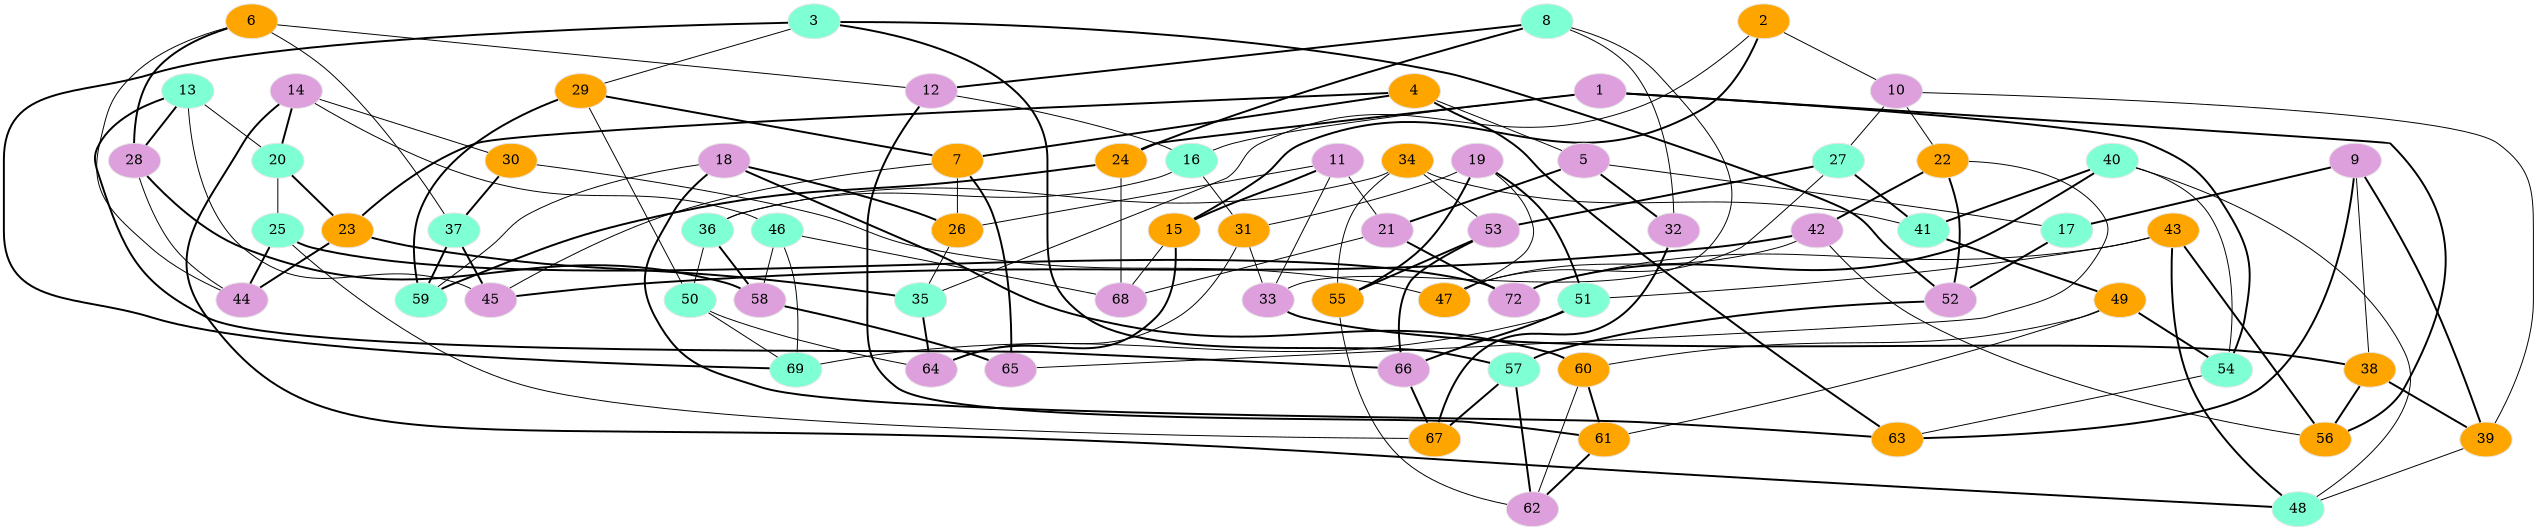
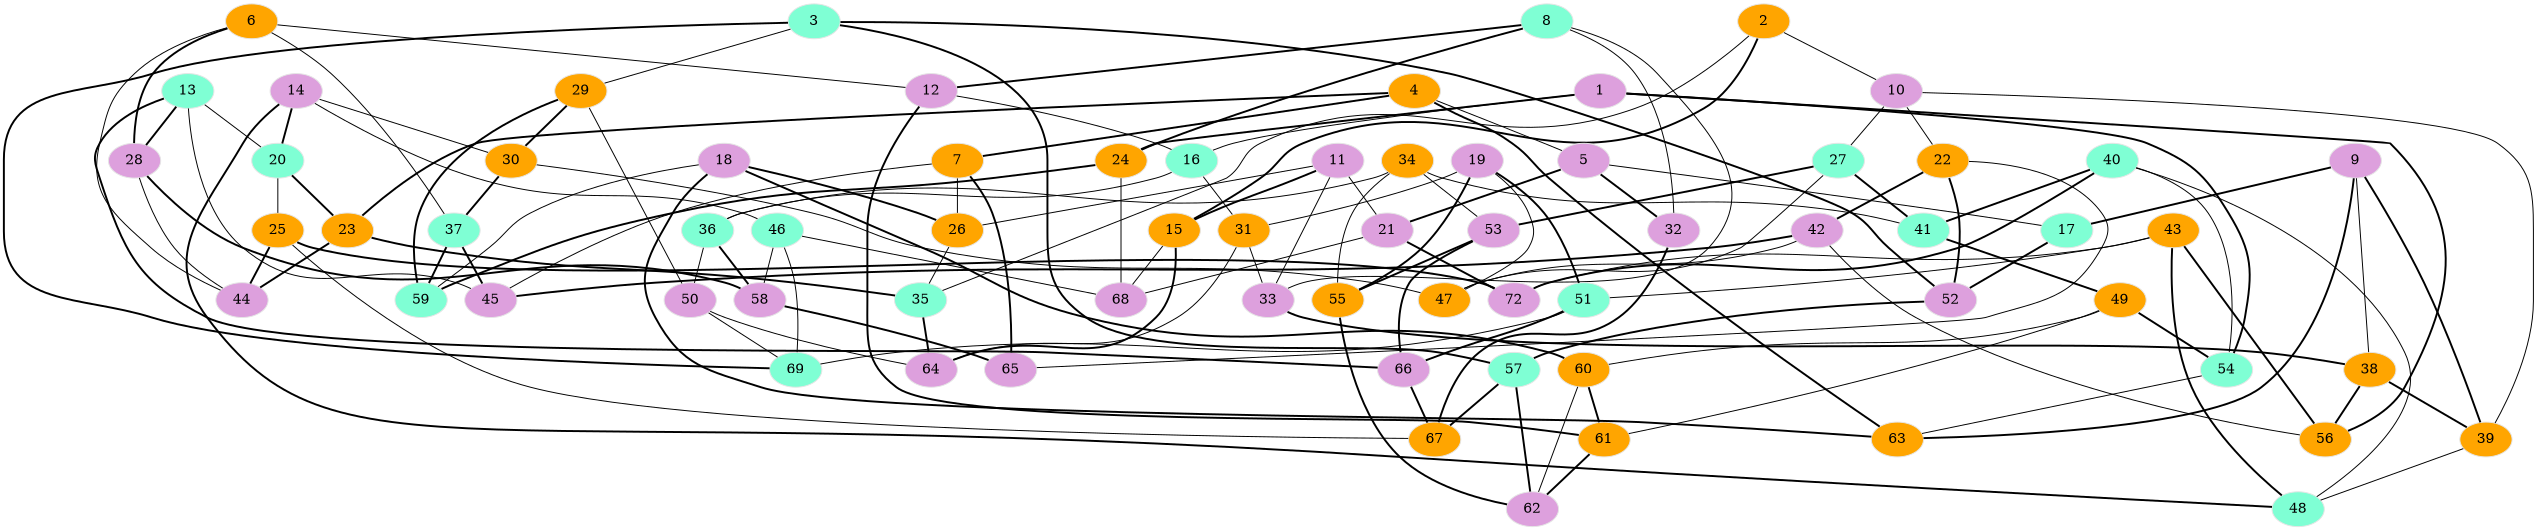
(777, 127) -> (546, 126)
(278, 230) -> (278, 230)
(690, 300) -> (690, 300)
(1393, 449) -> (1393, 449)
